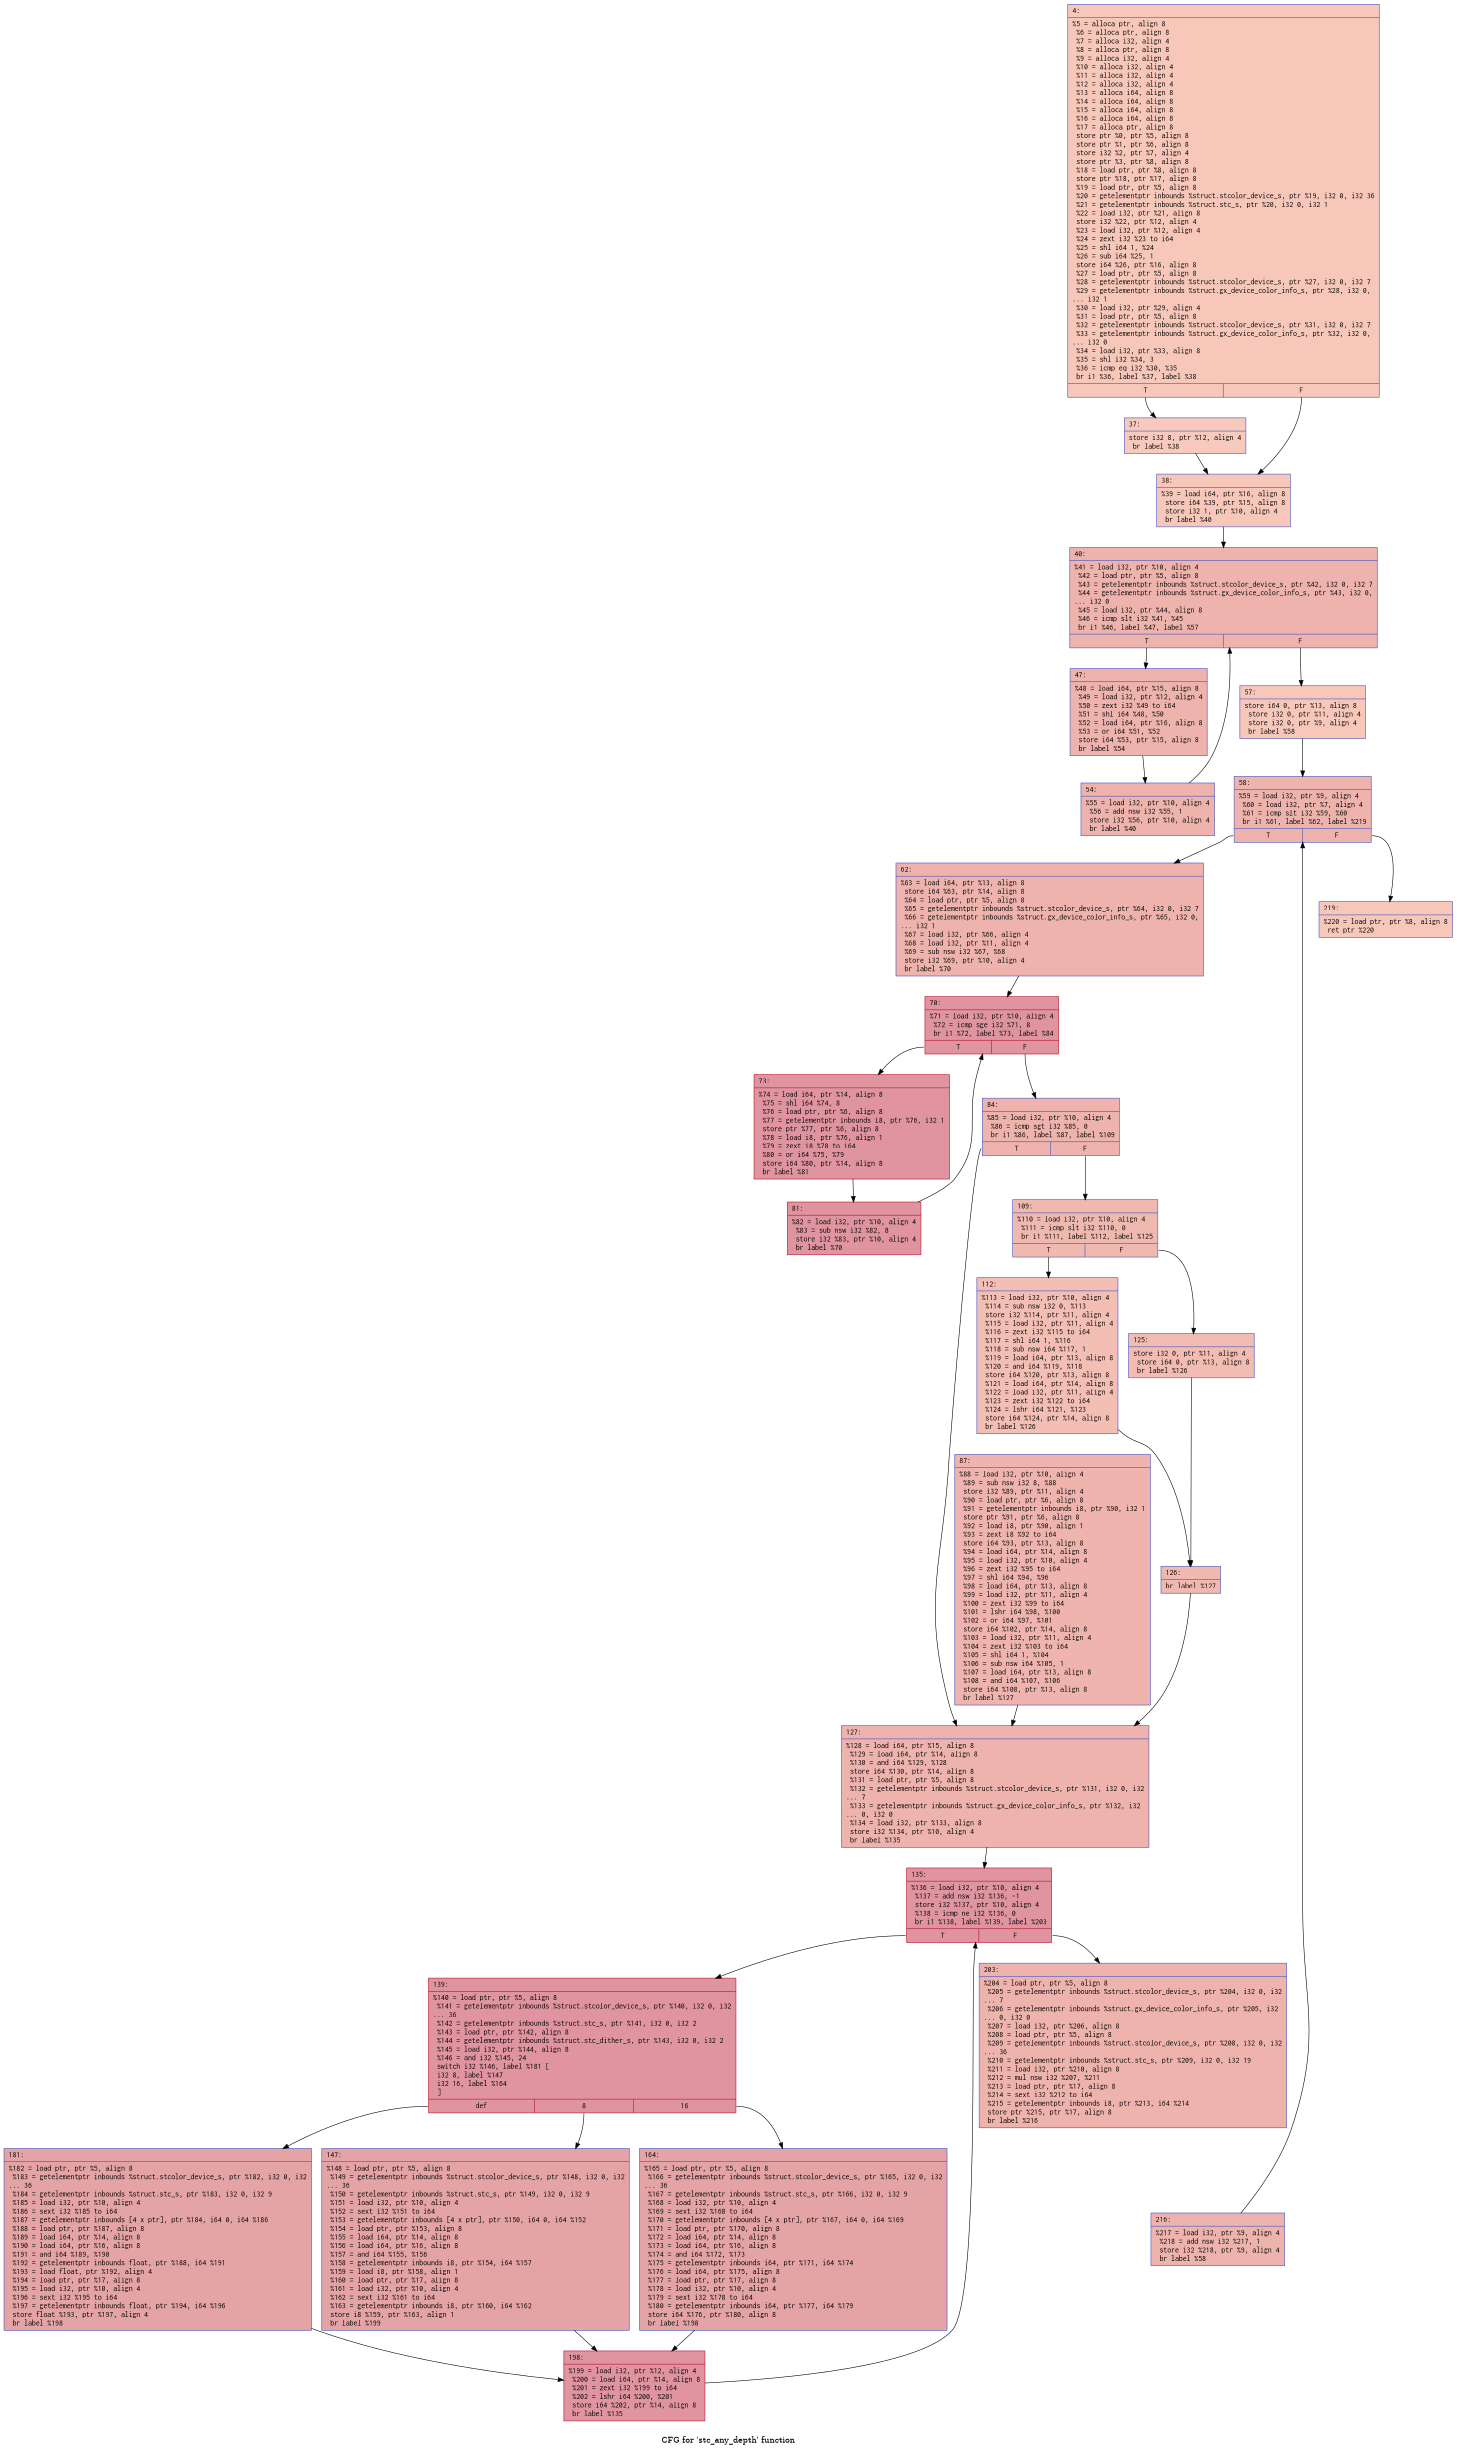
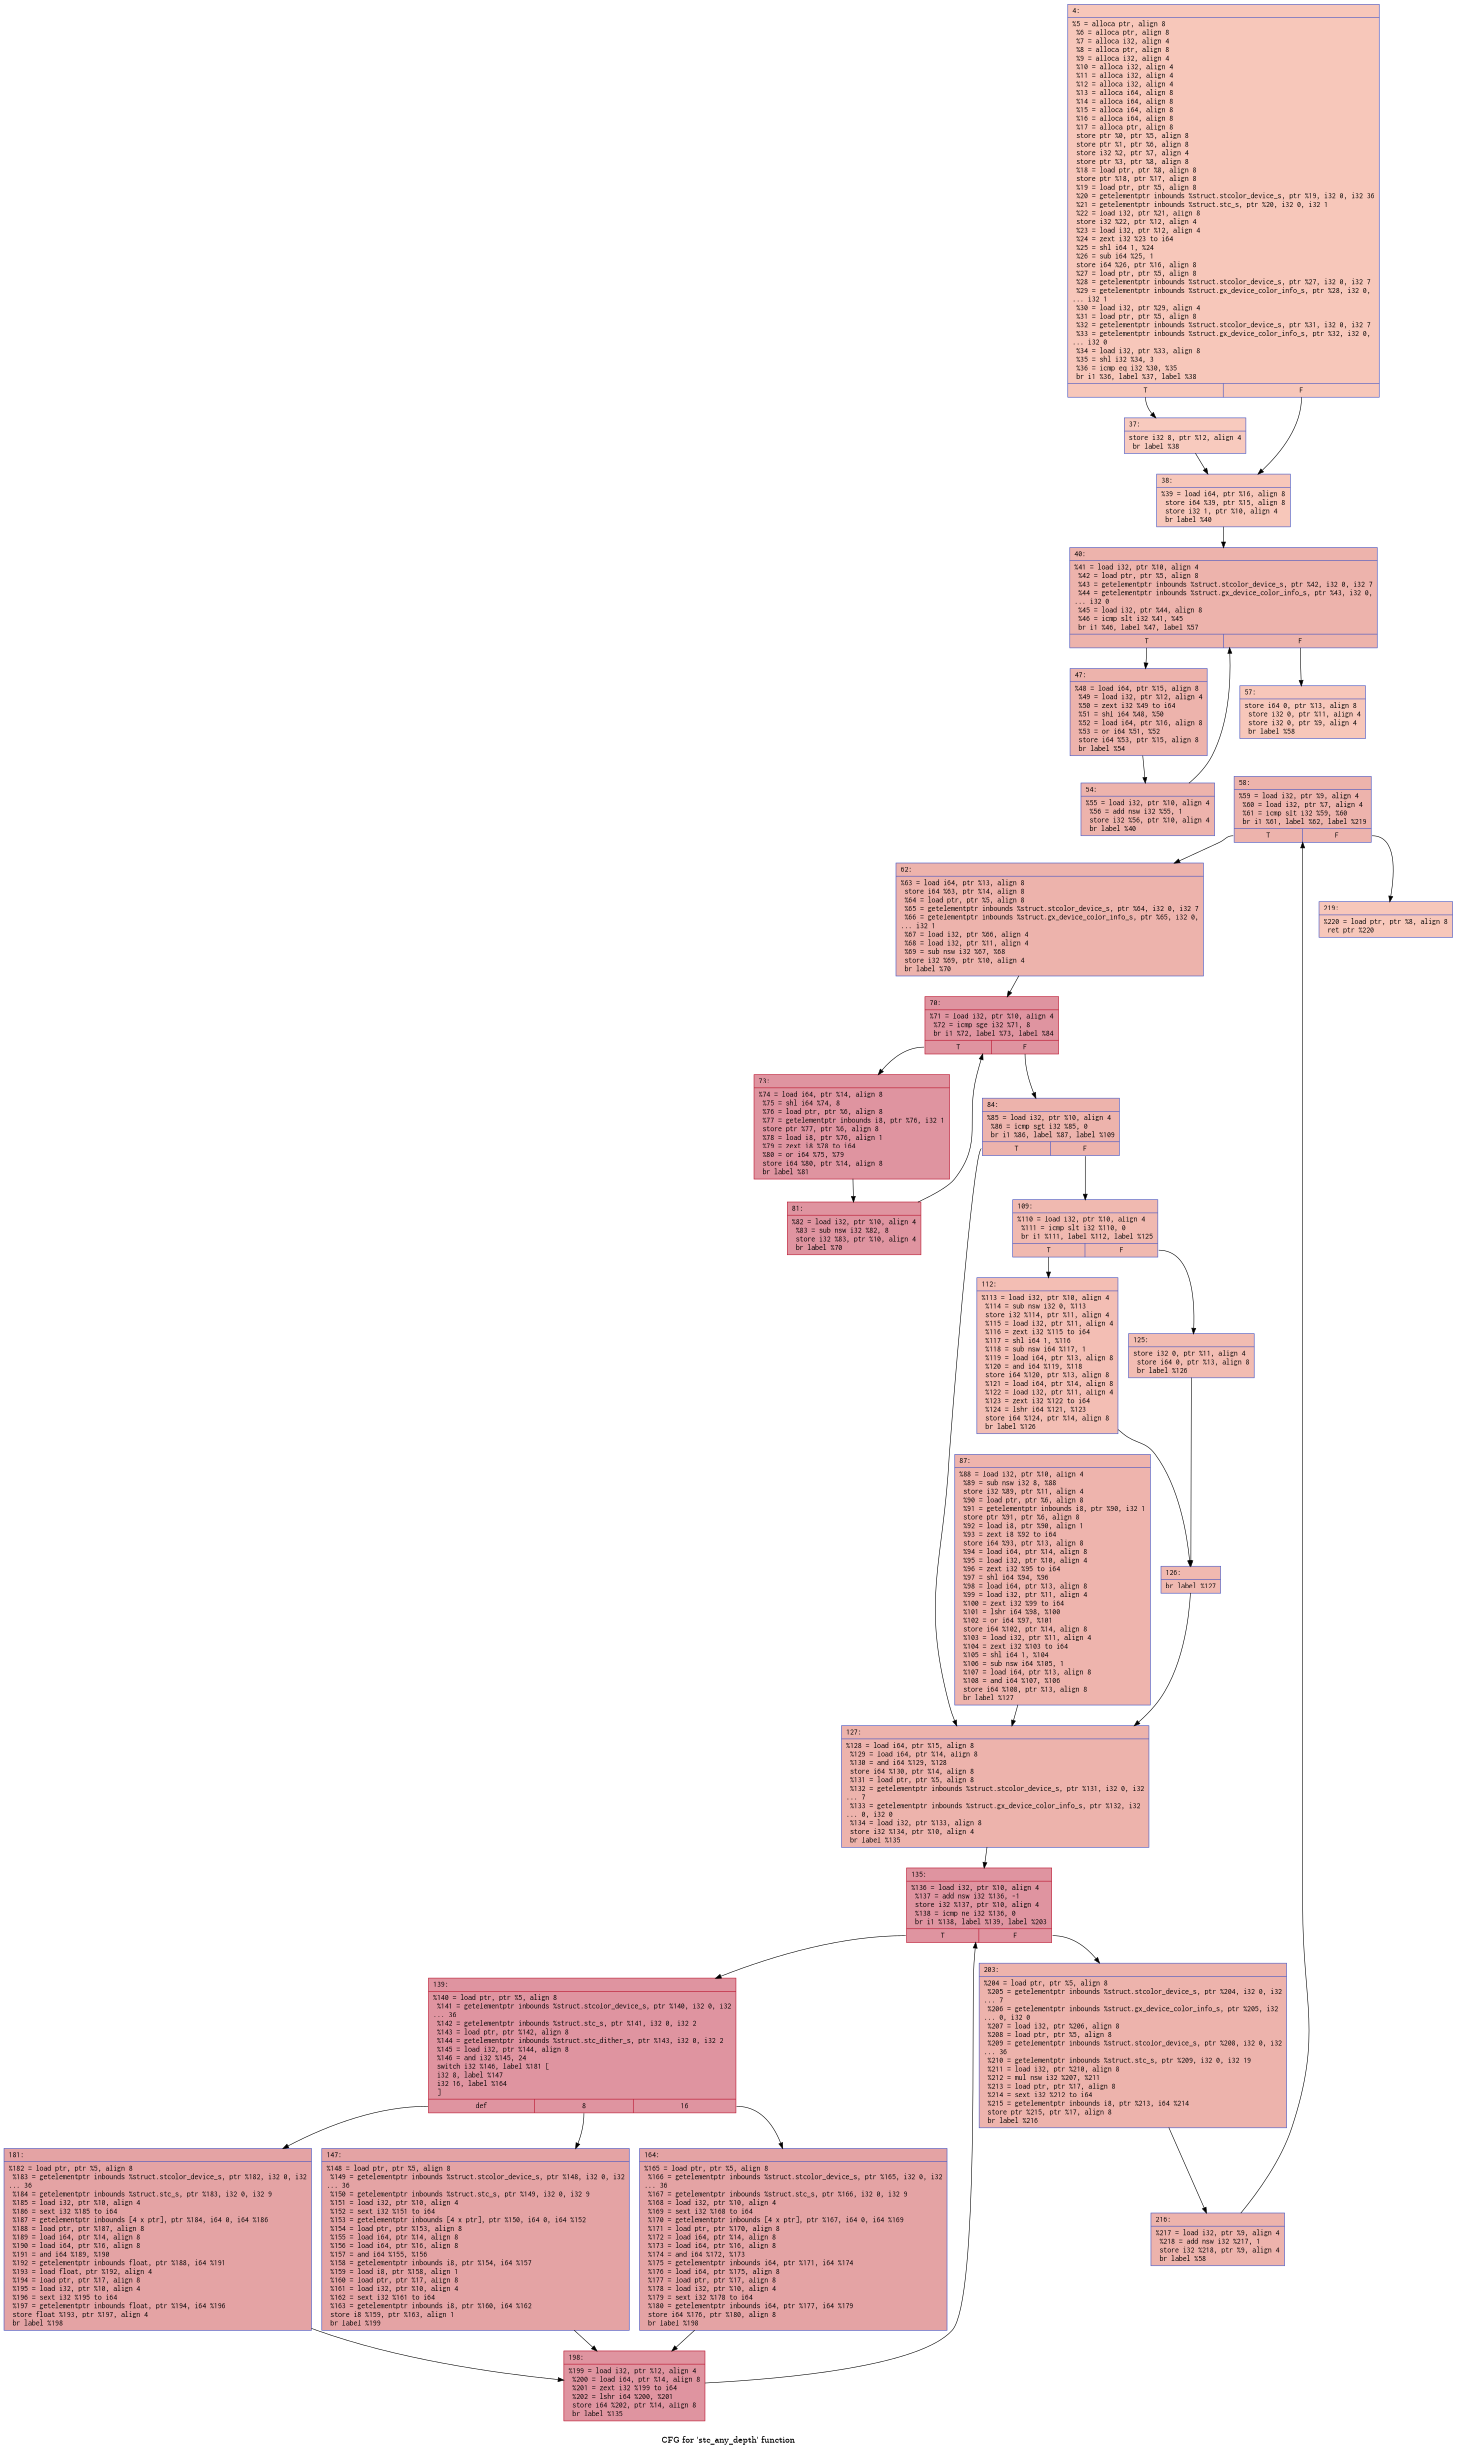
(1303, 755) -> none
none -> (1186, 2168)
